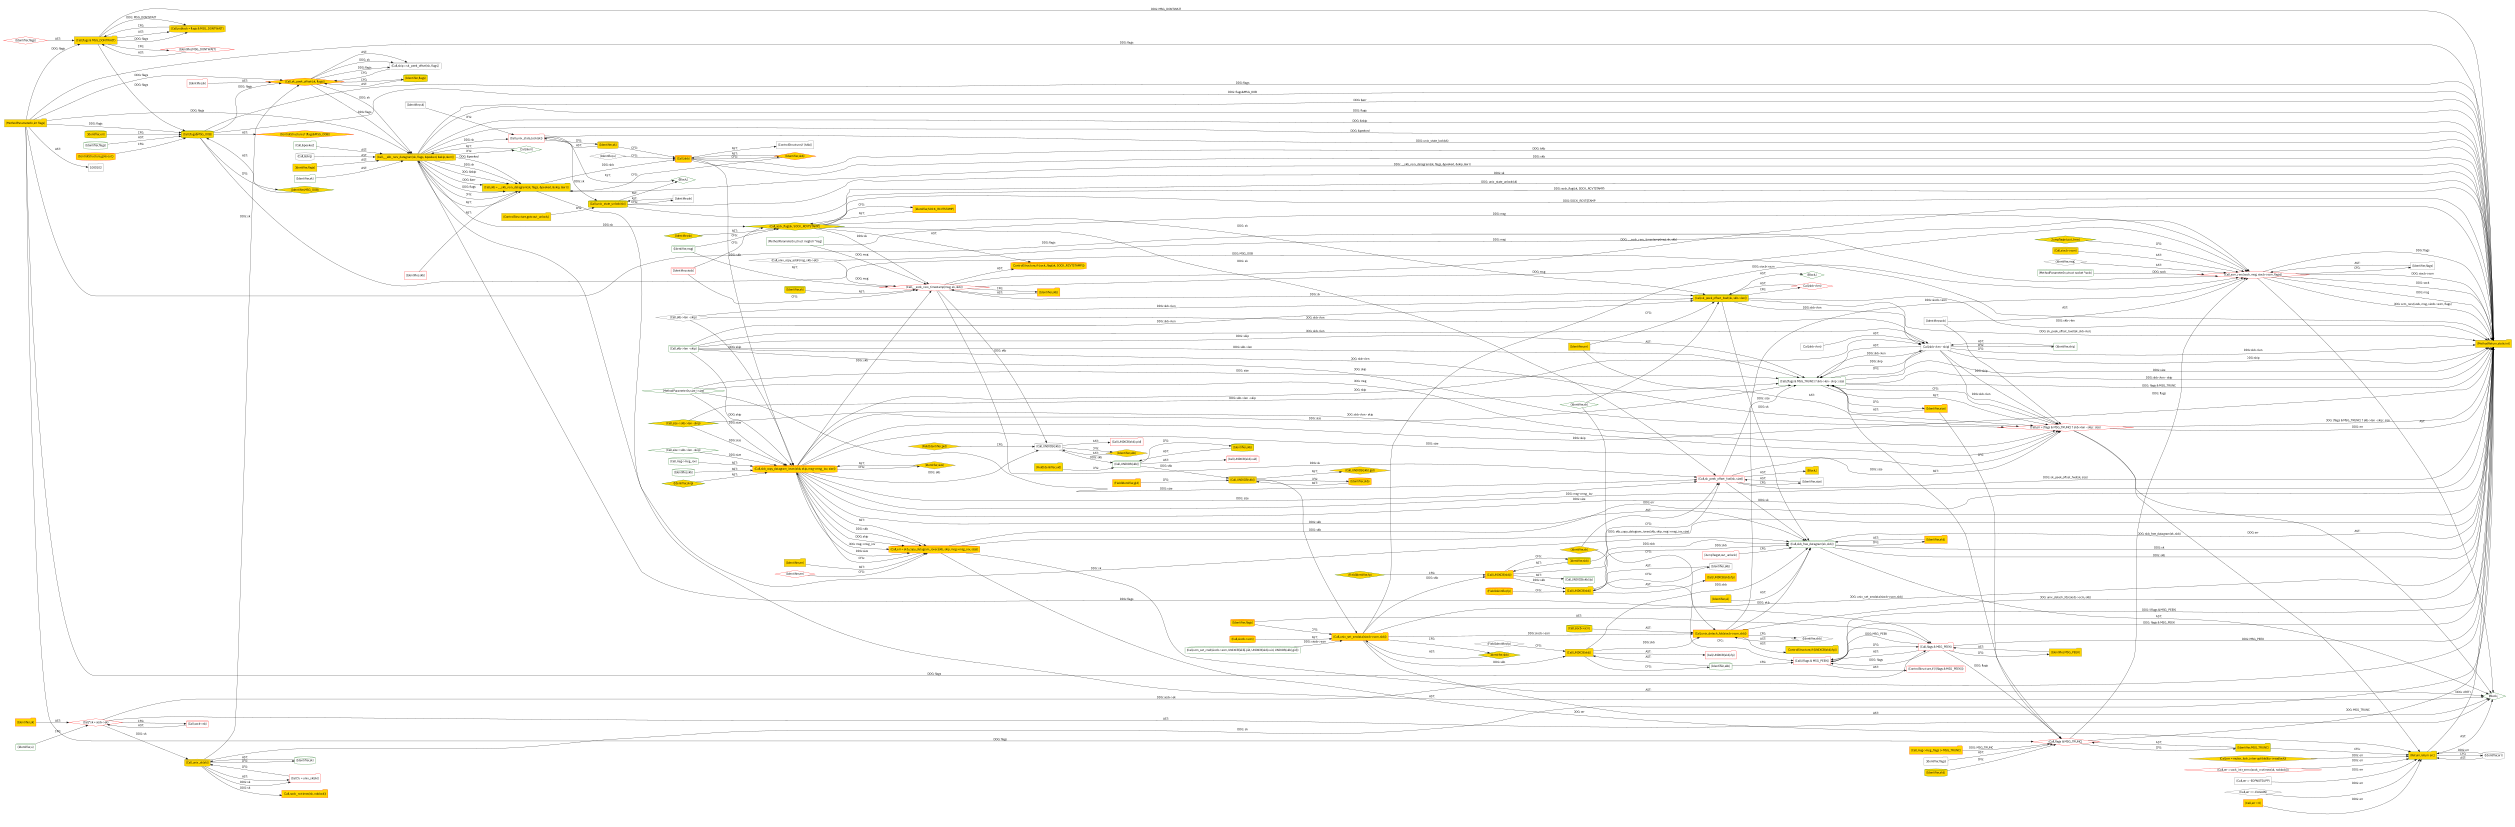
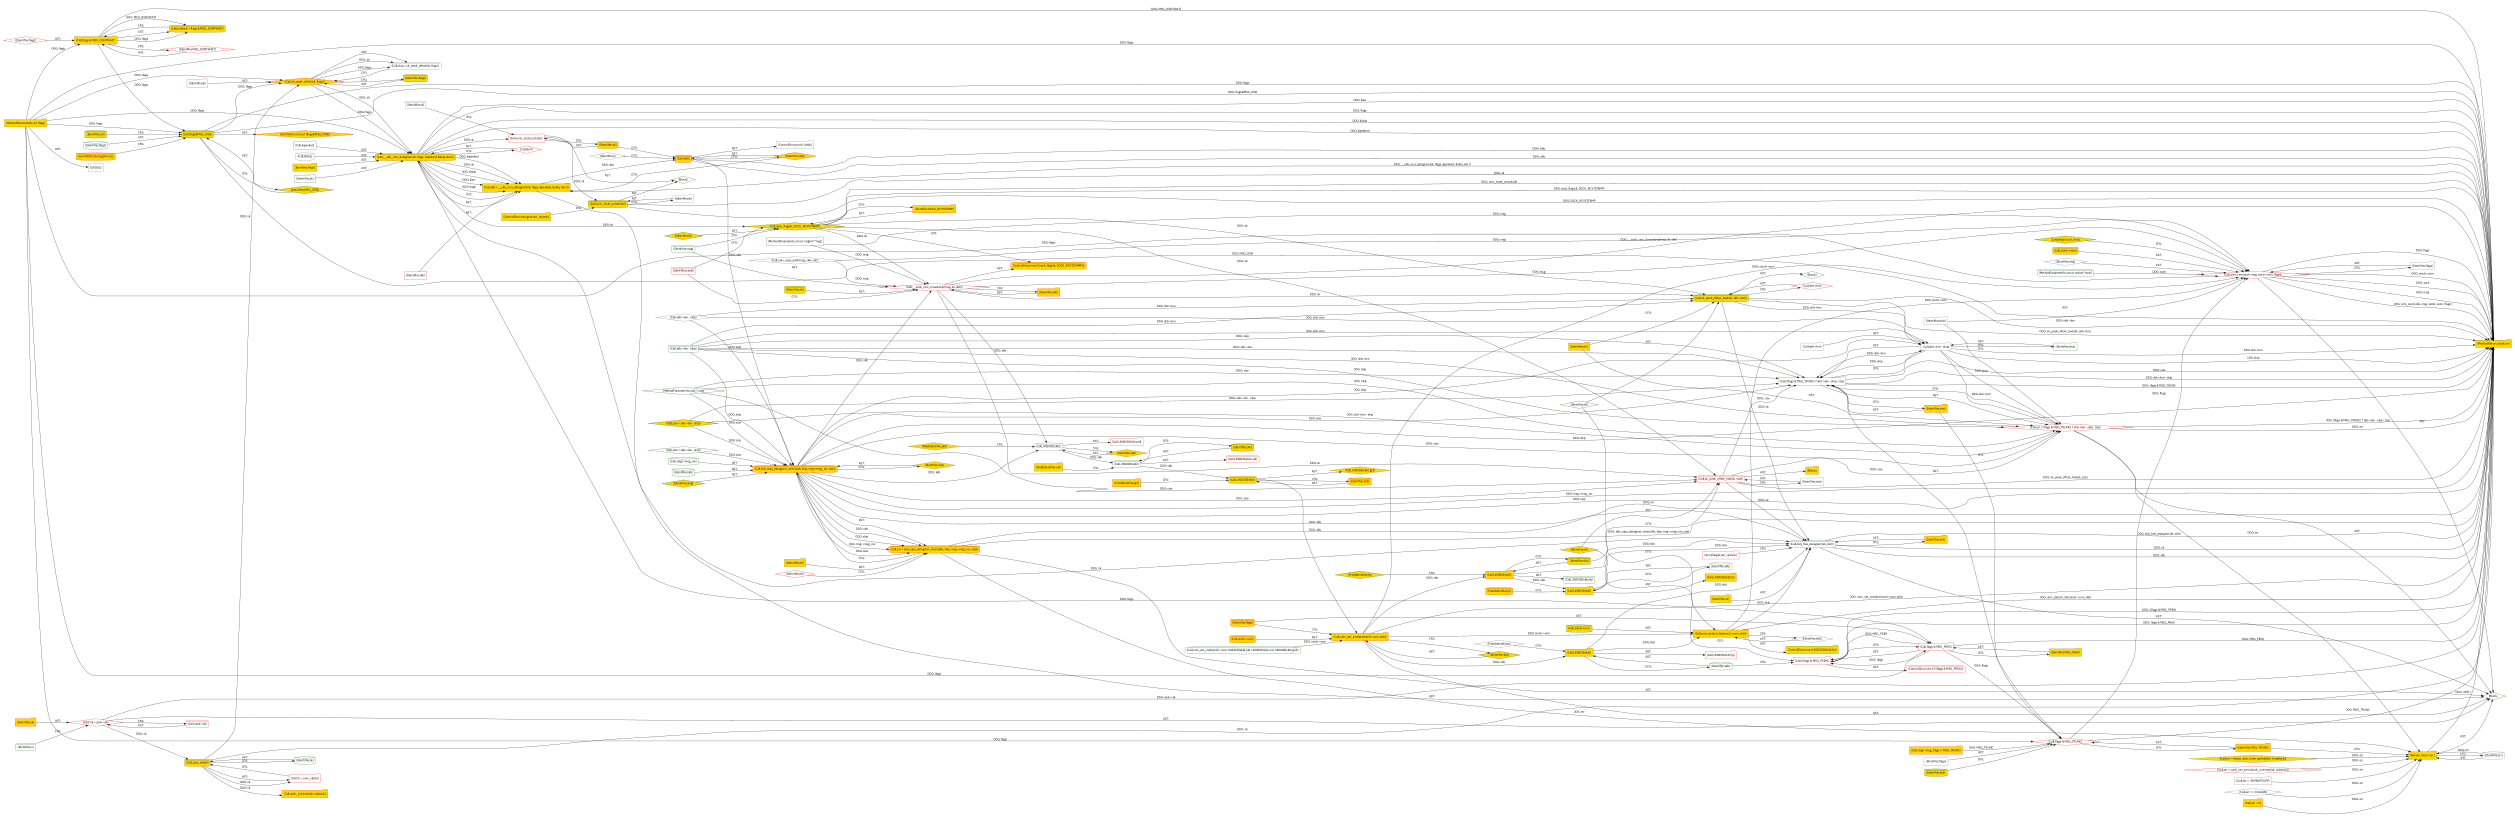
(1605, 143) -> none
(526, 150) -> (526, 150)
(2253, 748) -> (2253, 748)
